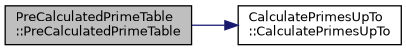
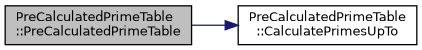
(320, 25) -> (327, 25)
